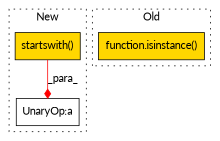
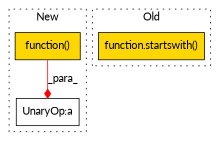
(48, 46) -> (48, 46)
(151, 46) -> (151, 46)
